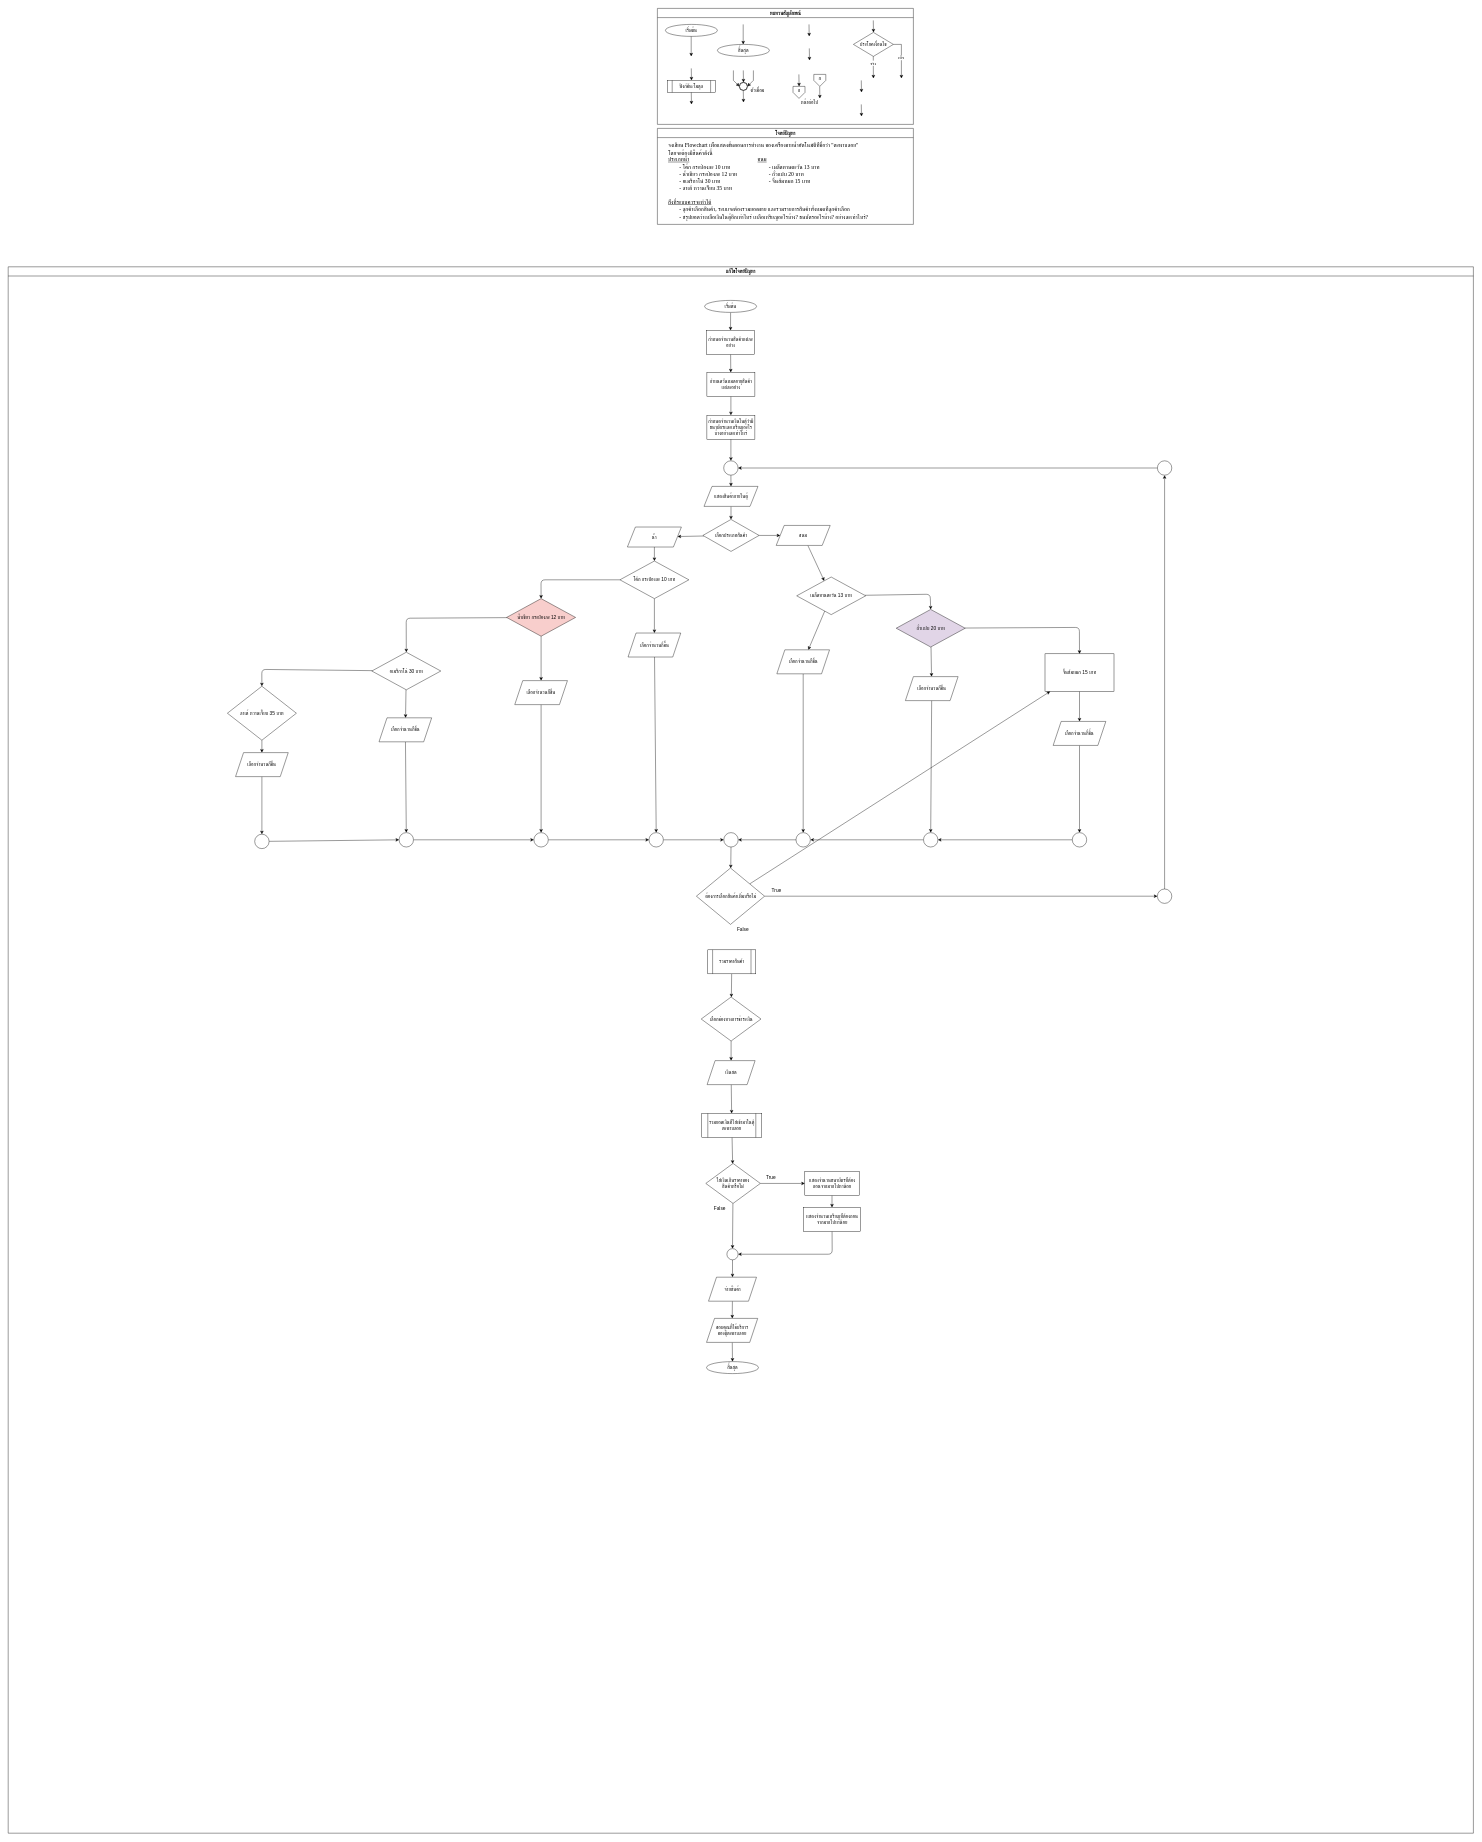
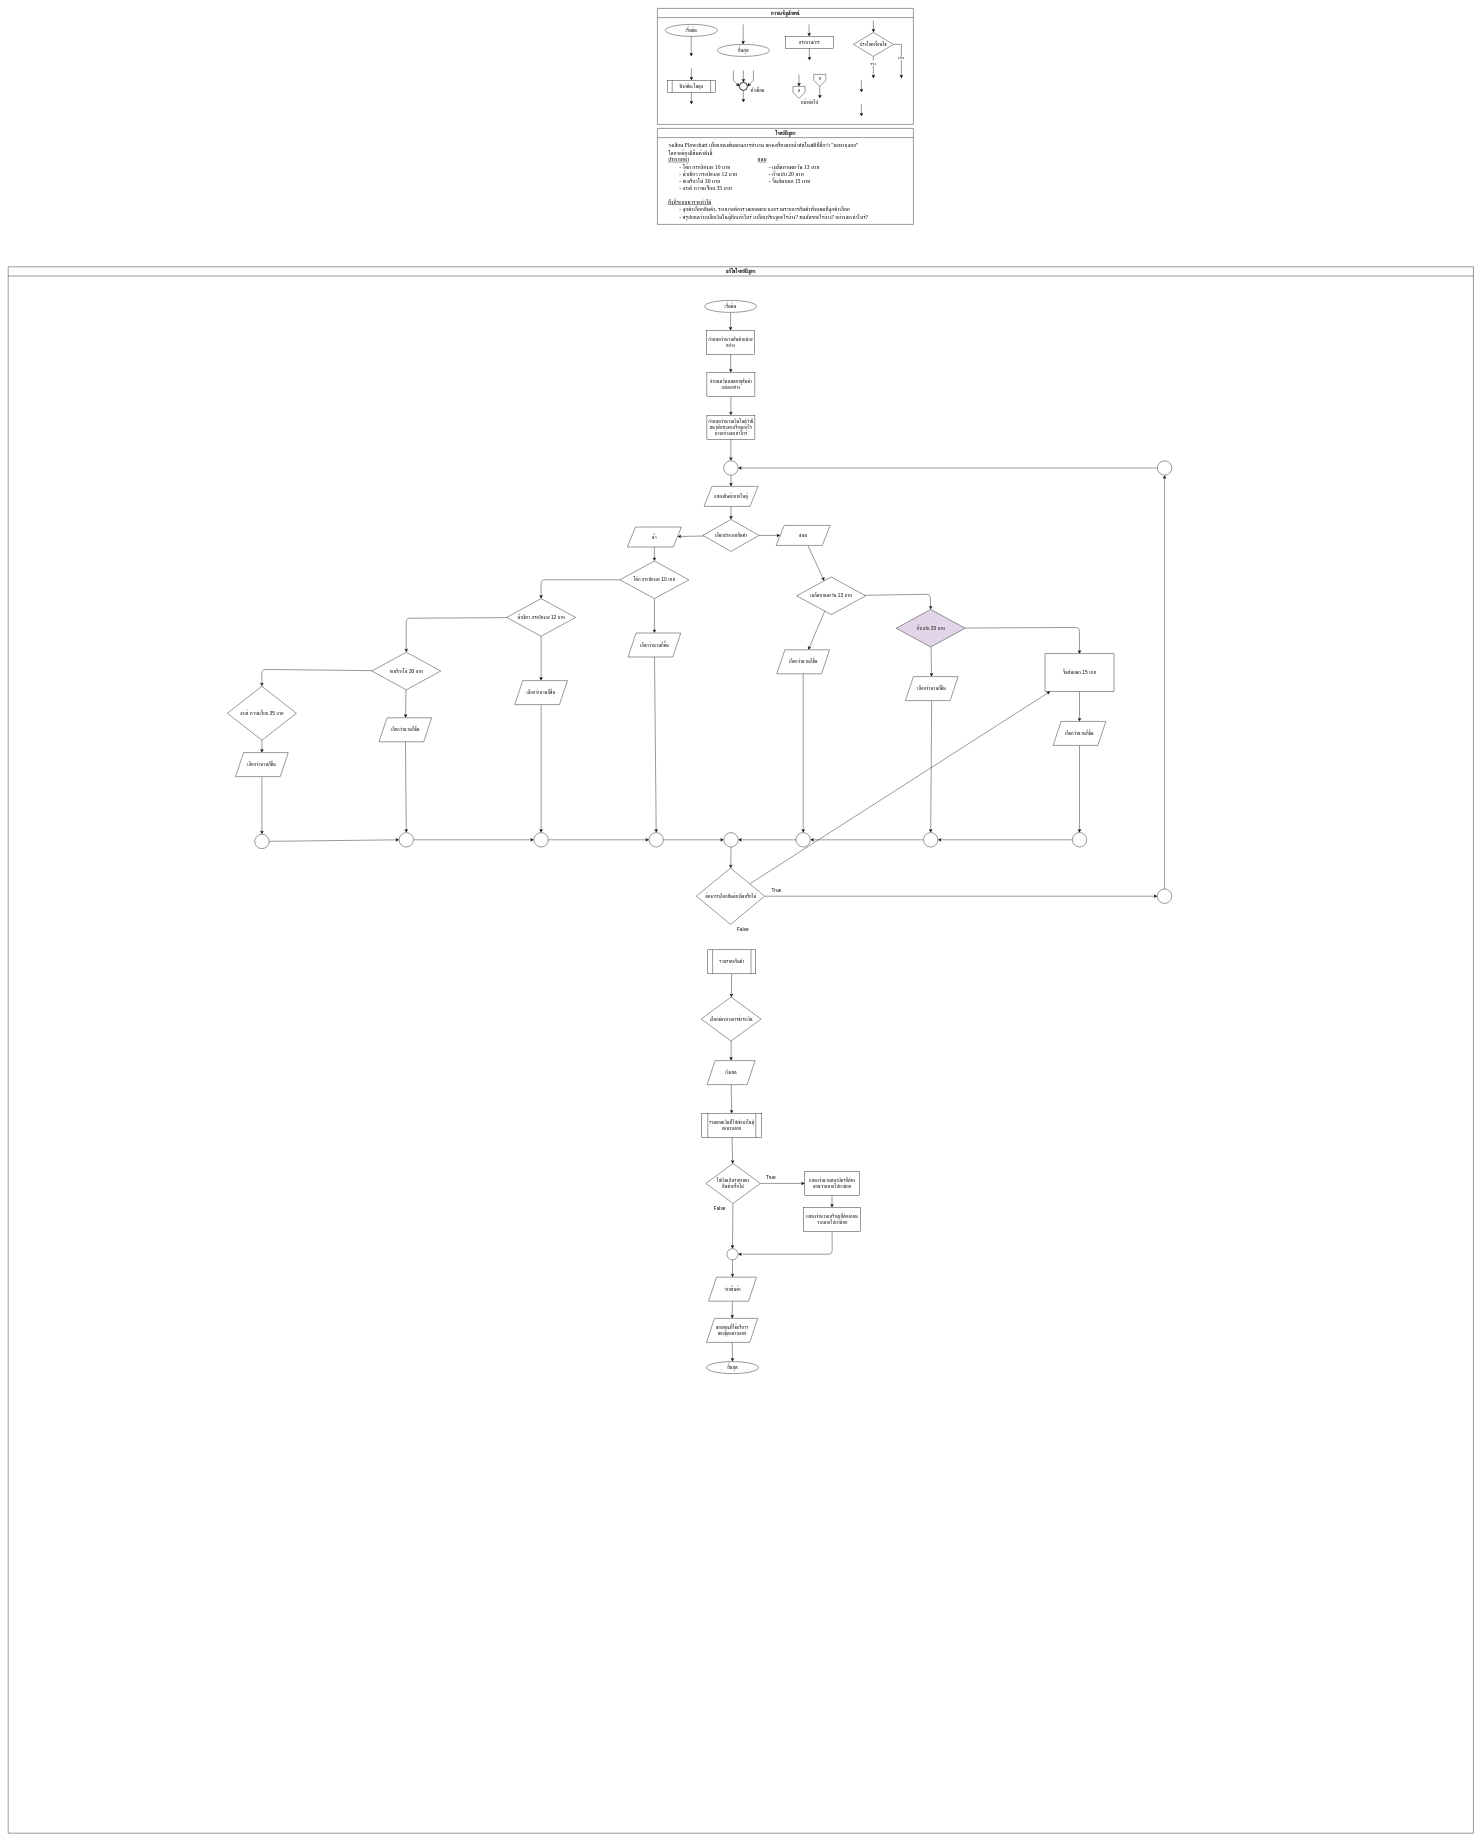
(785, 13) -> (785, 13)
none -> (809, 42)
(541, 617) -> (541, 617)
